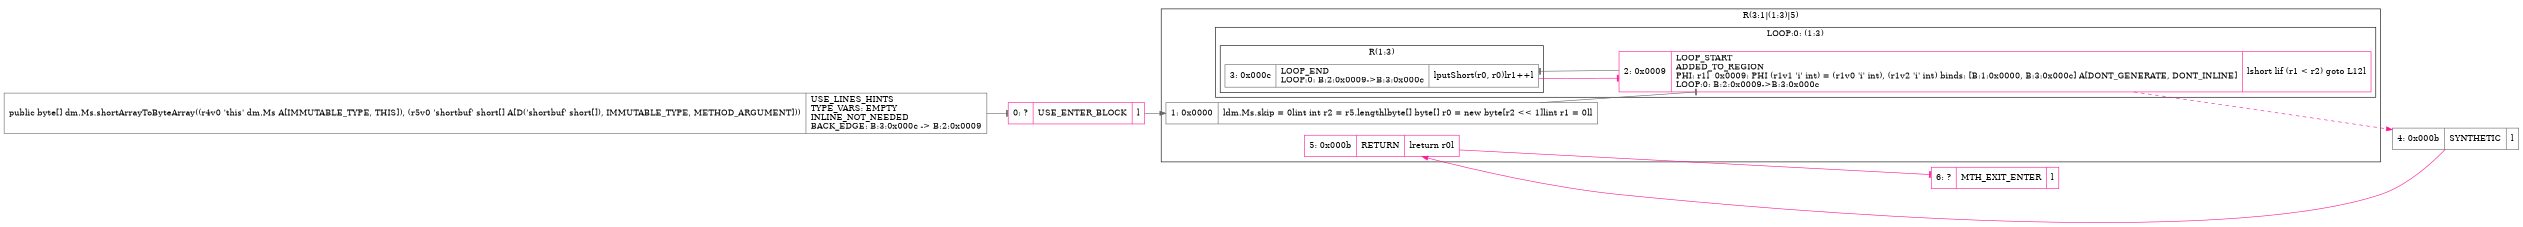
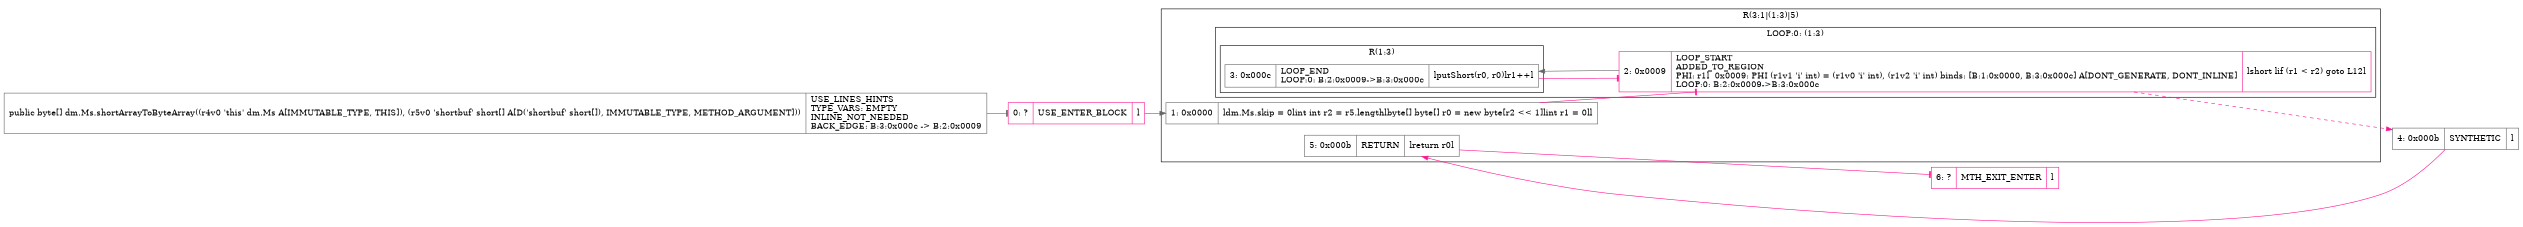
(1580, 71) -> (1582, 71)
(1617, 97) -> (1617, 97)
(1382, 146) -> (1382, 146)
